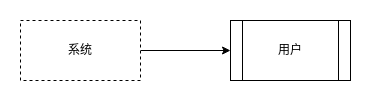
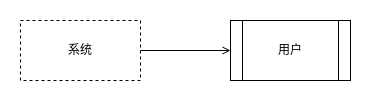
(222, 51) -> (224, 51)
